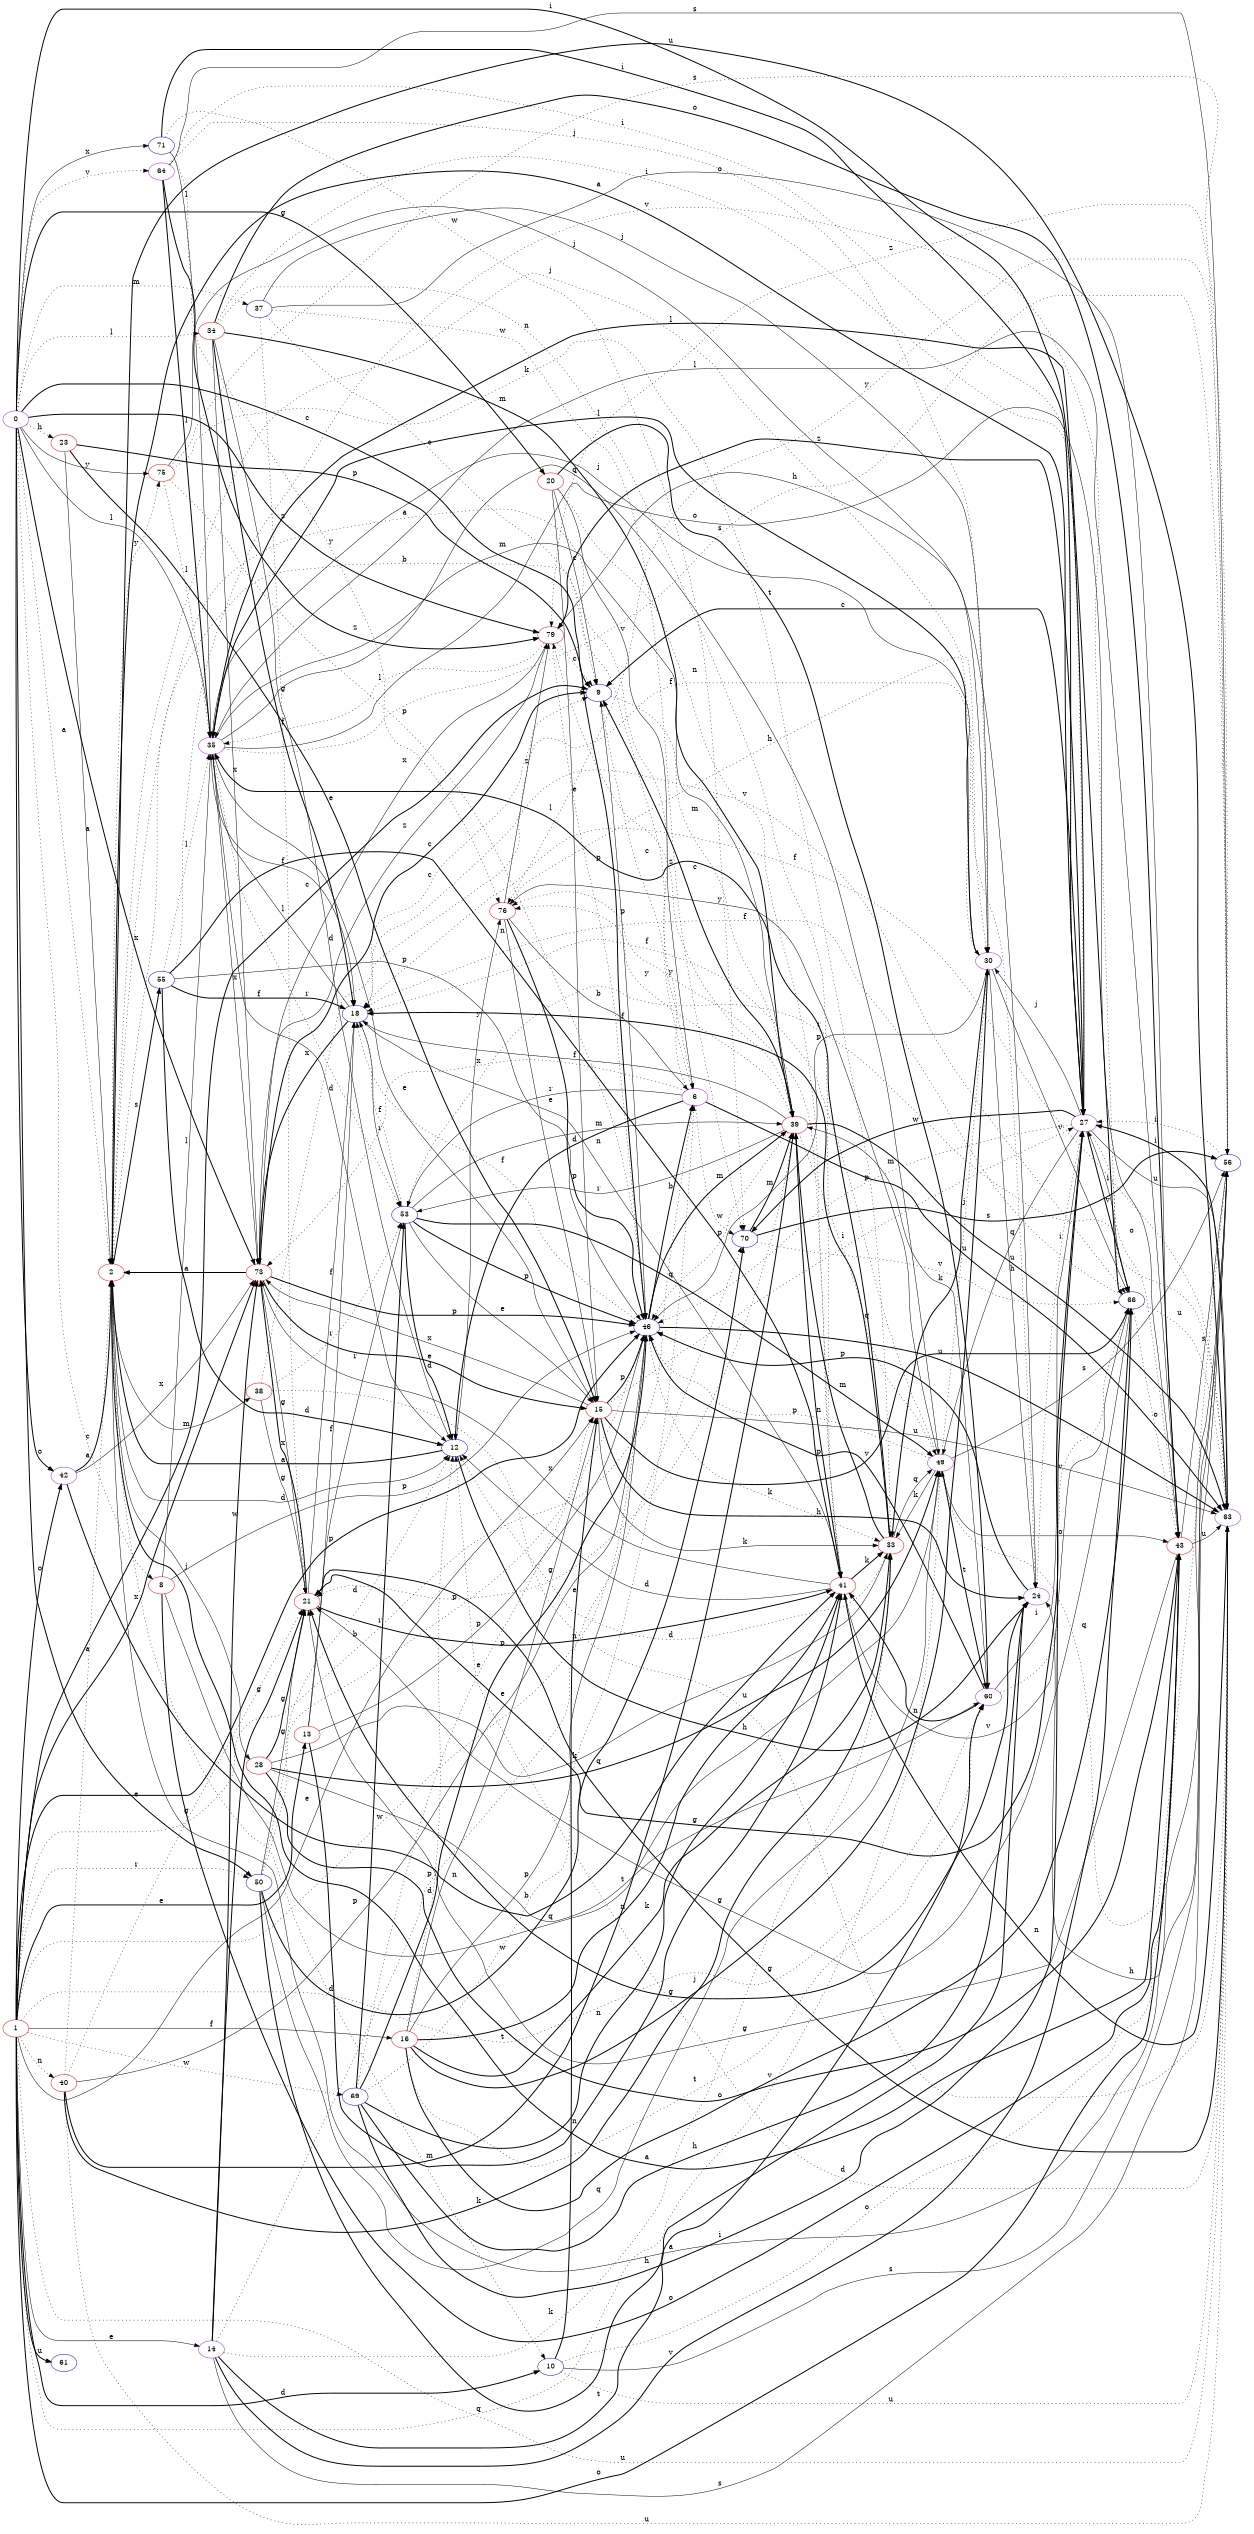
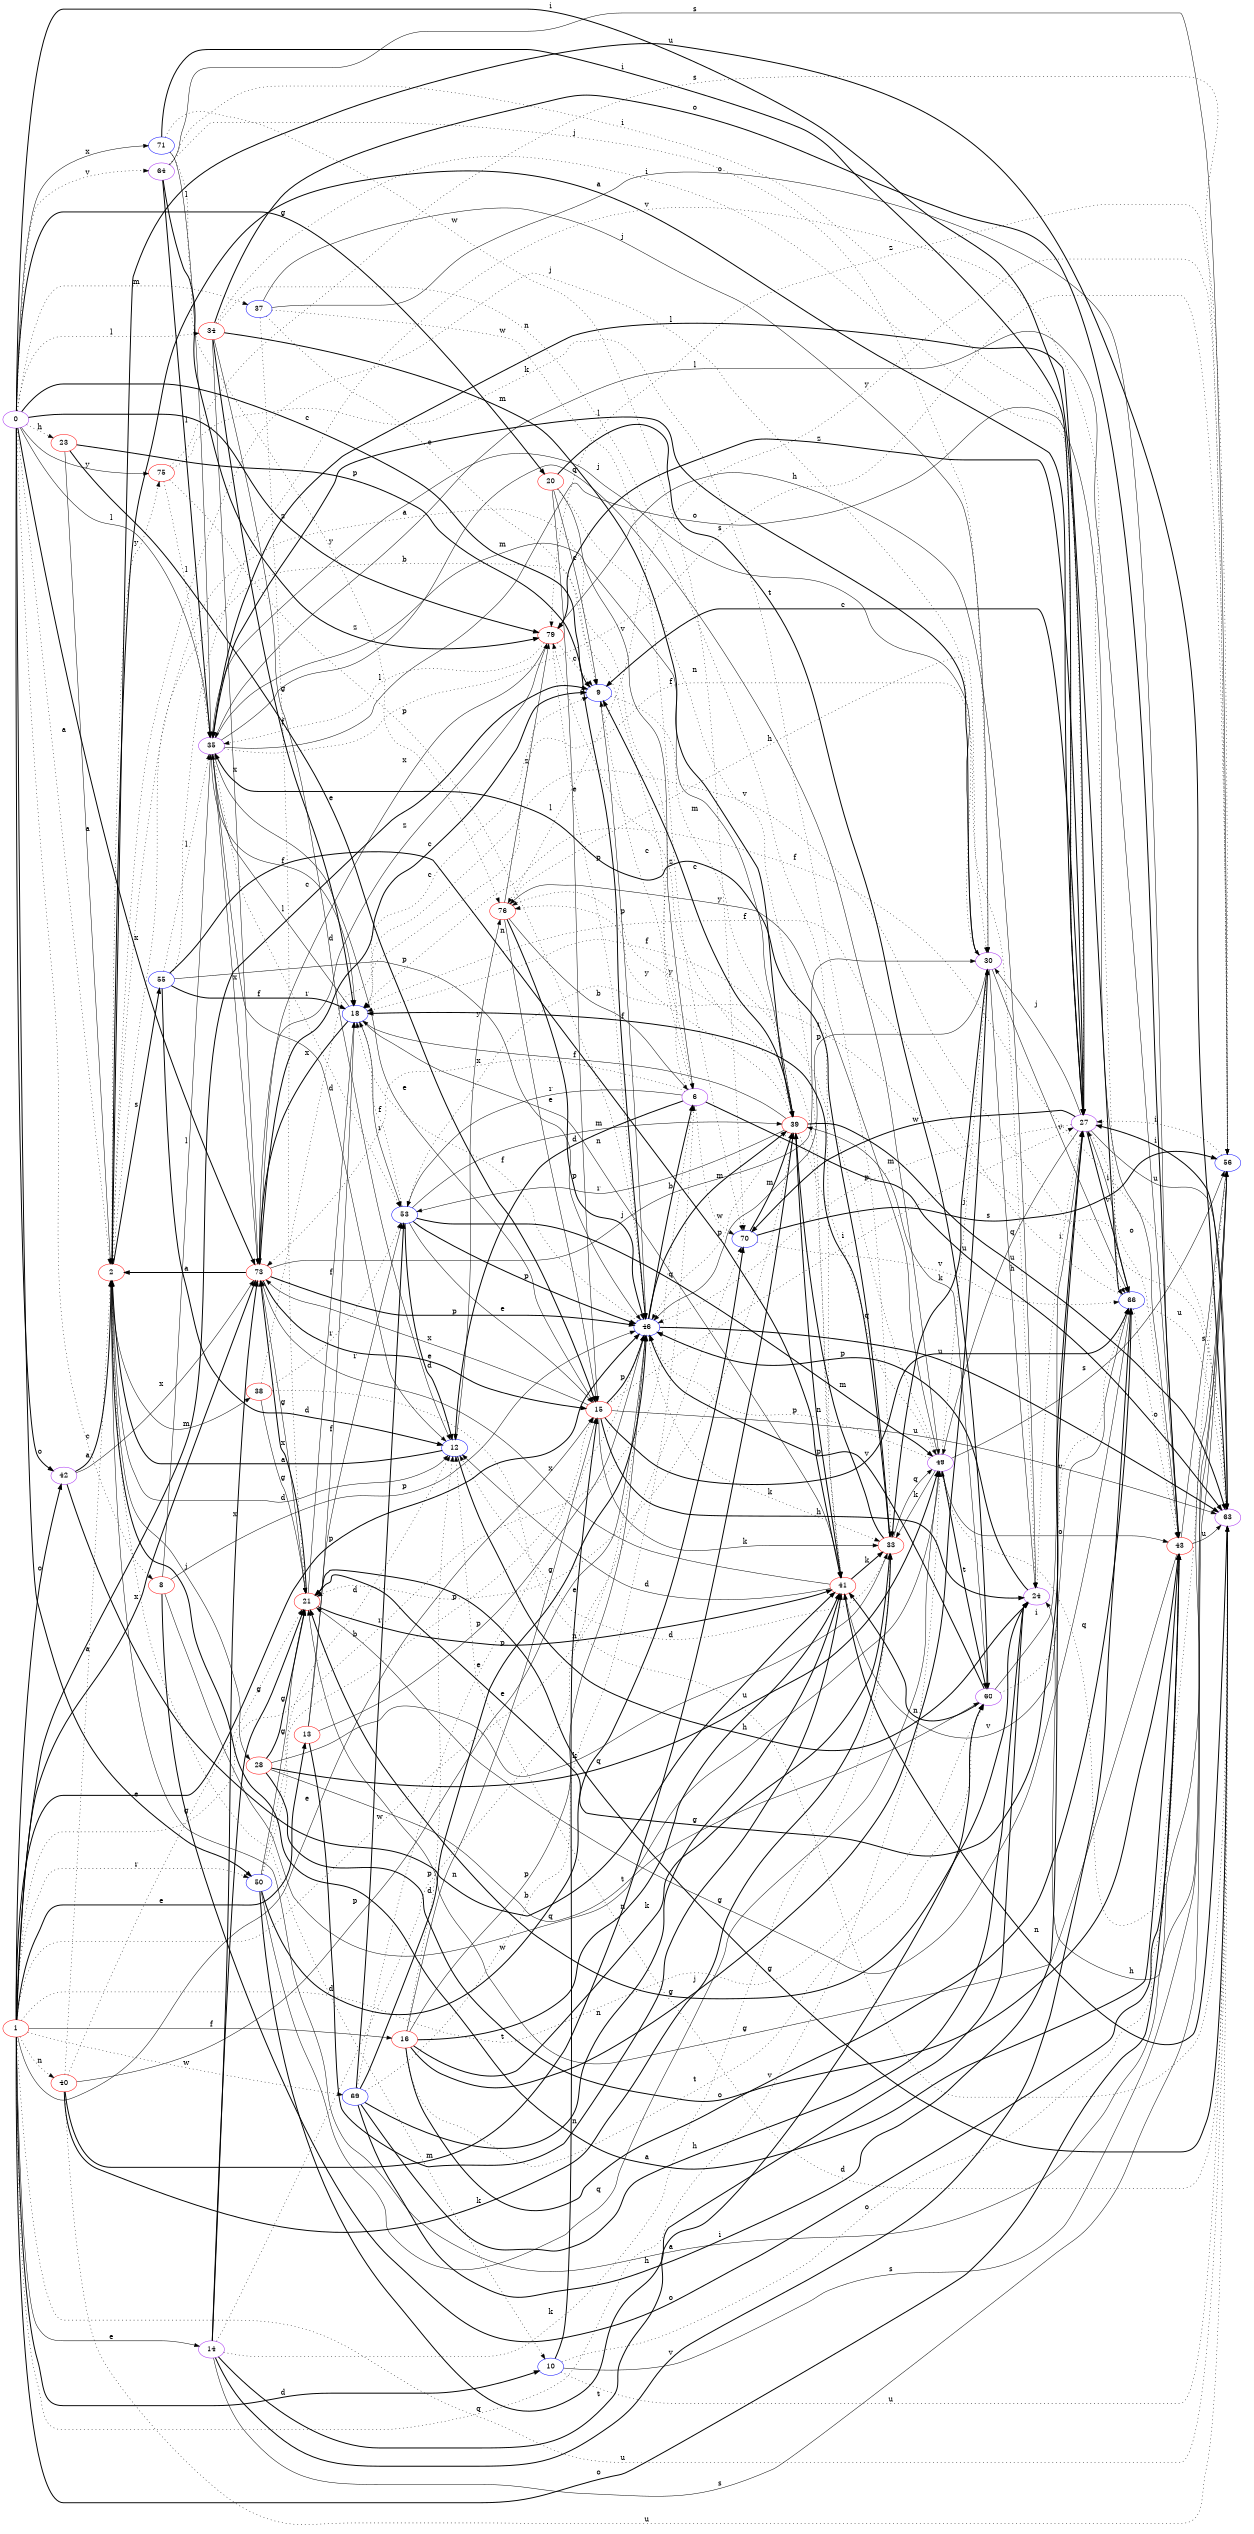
(703, 332) -> (698, 1185)
(235, 1514) -> (235, 1514)
(64, 2363) -> none
